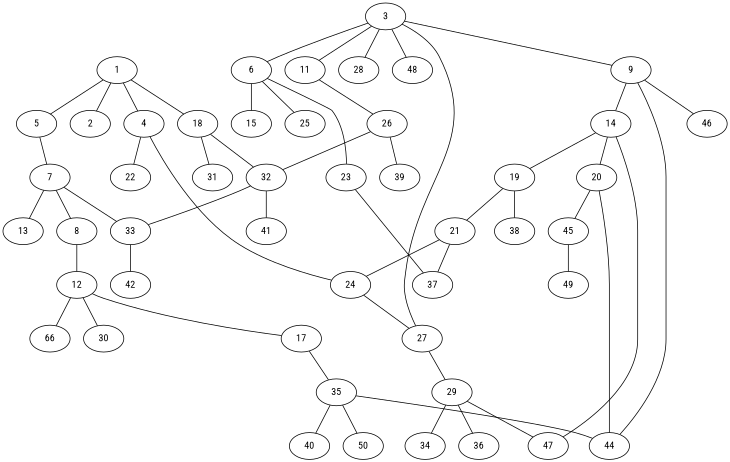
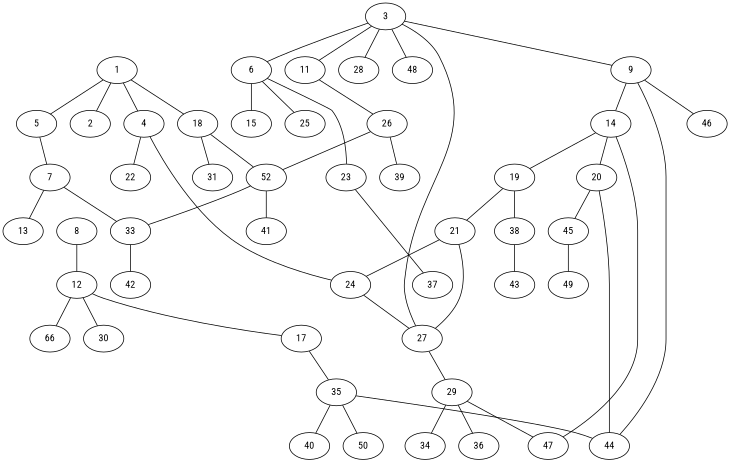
(266, 178) -> (266, 178)
(63, 204) -> none
(444, 258) -> (462, 291)
none -> (515, 285)
